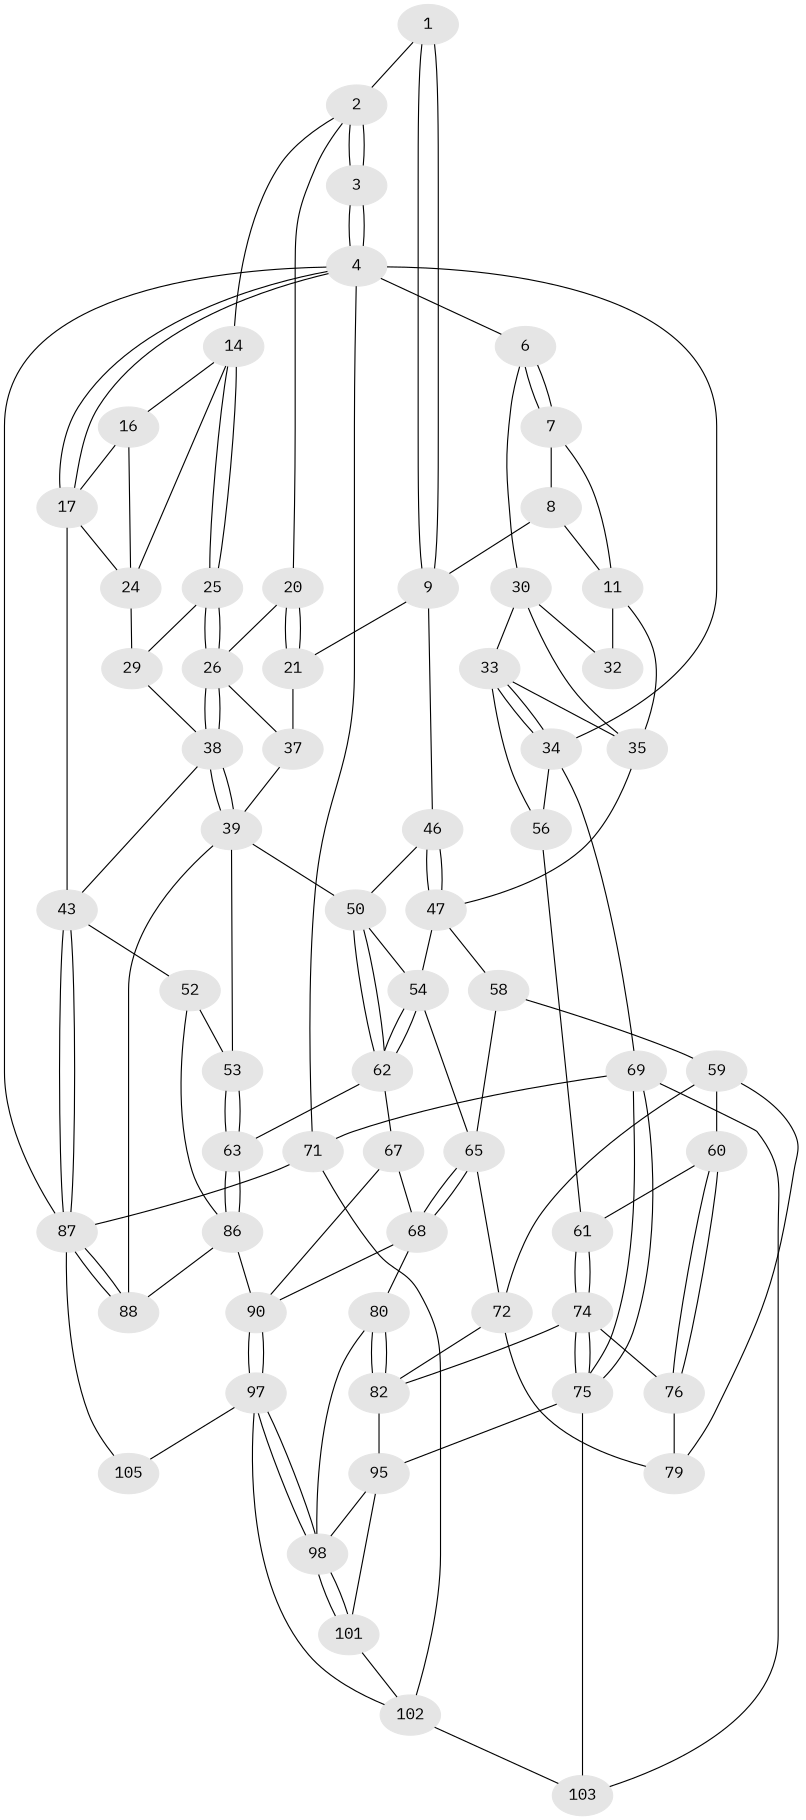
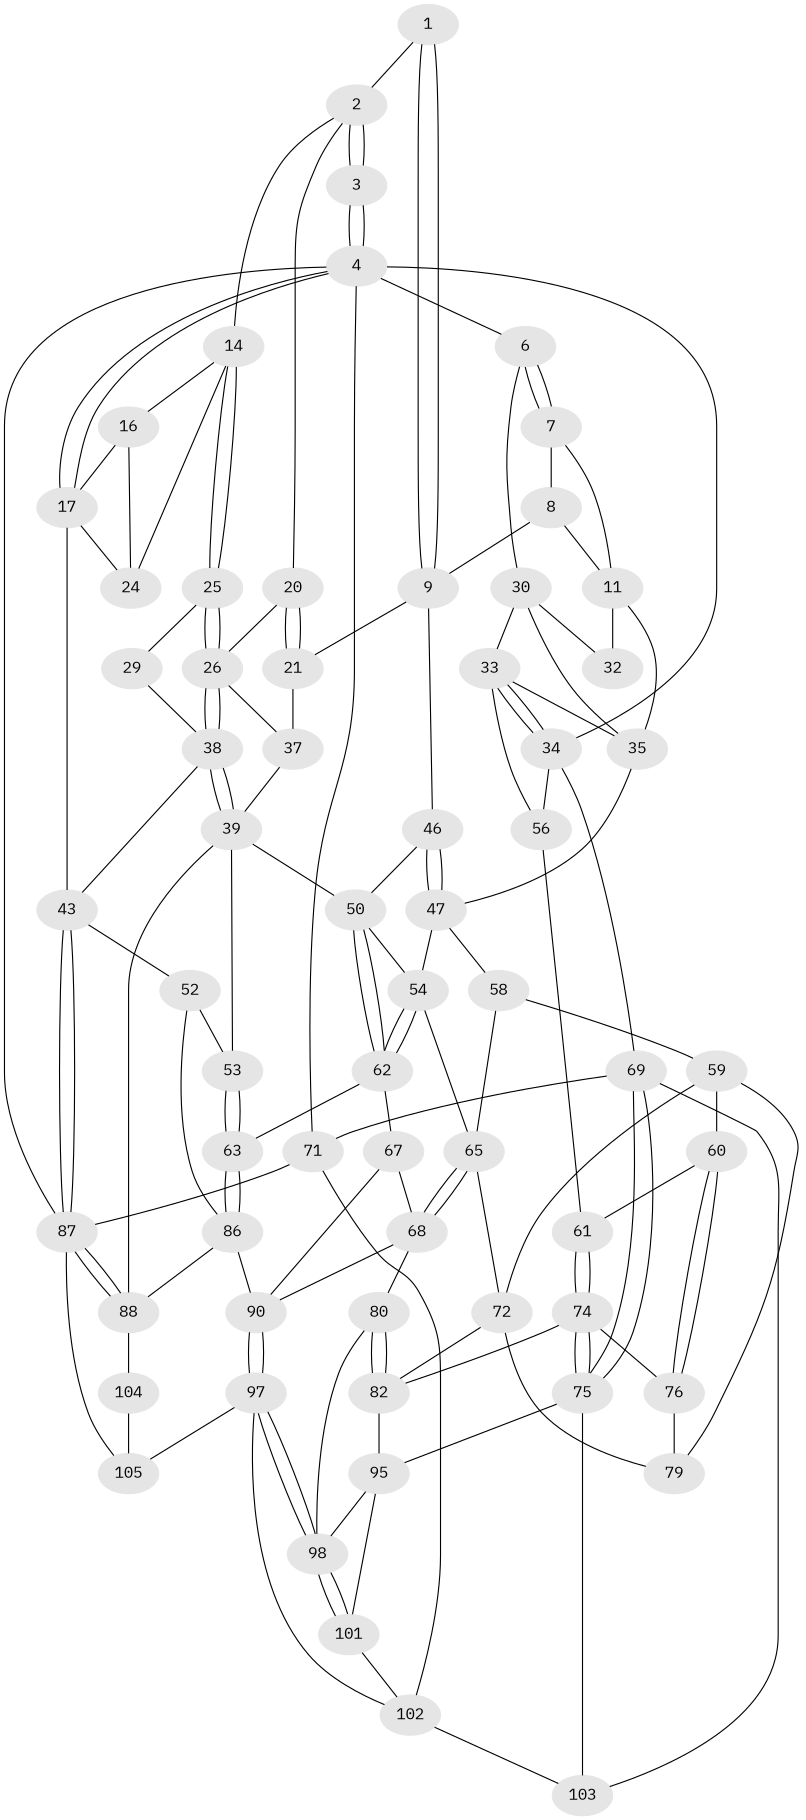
(131, 628) -> none
none -> (129, 1393)
